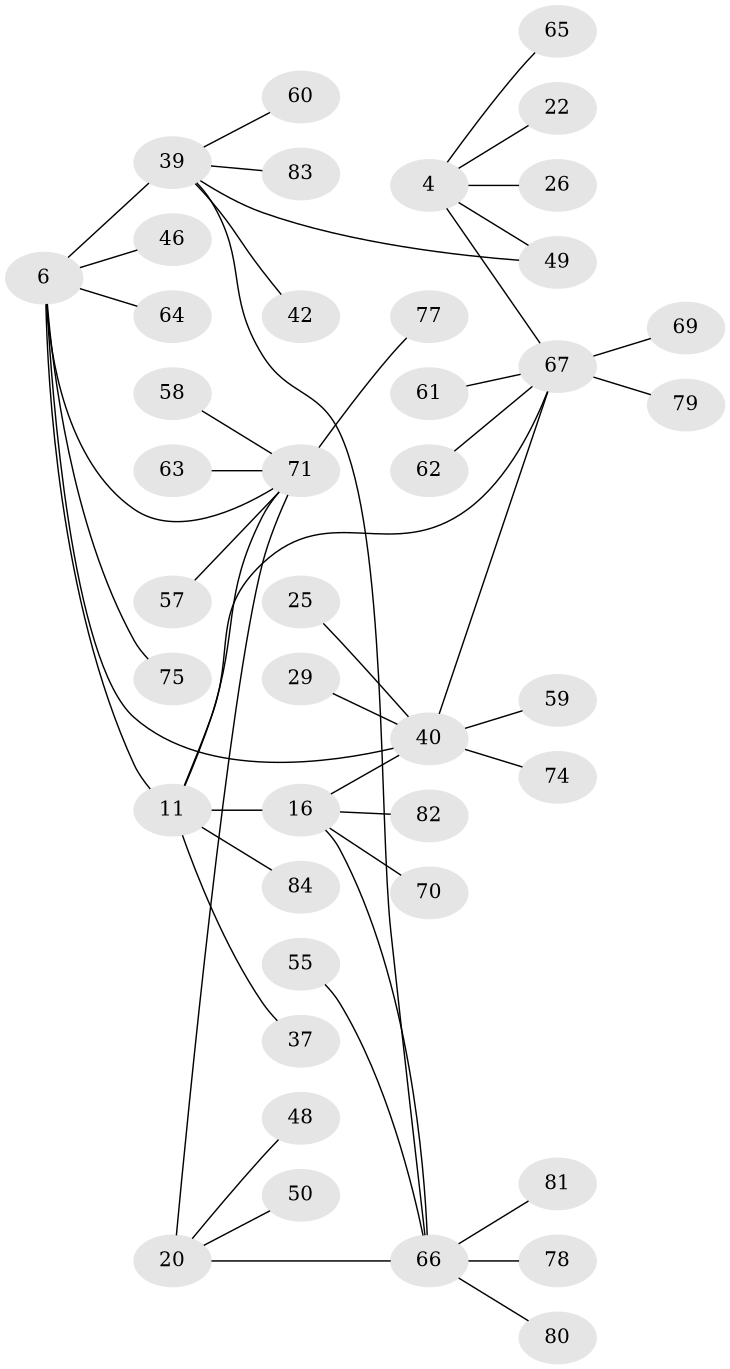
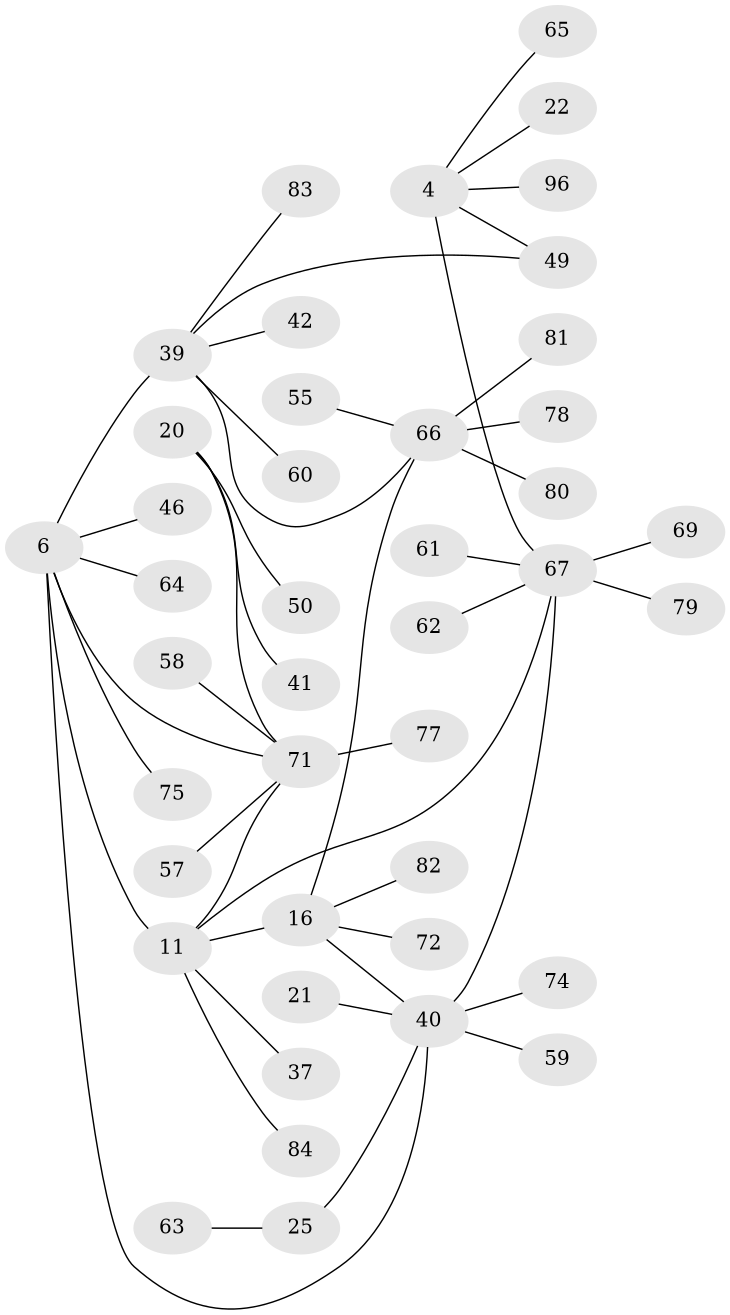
(558, 185) -> (558, 185)
(237, 471) -> (237, 1228)
(301, 679) -> (301, 997)
(429, 893) -> (429, 944)
(301, 1118) -> (301, 685)
(301, 1261) -> none
